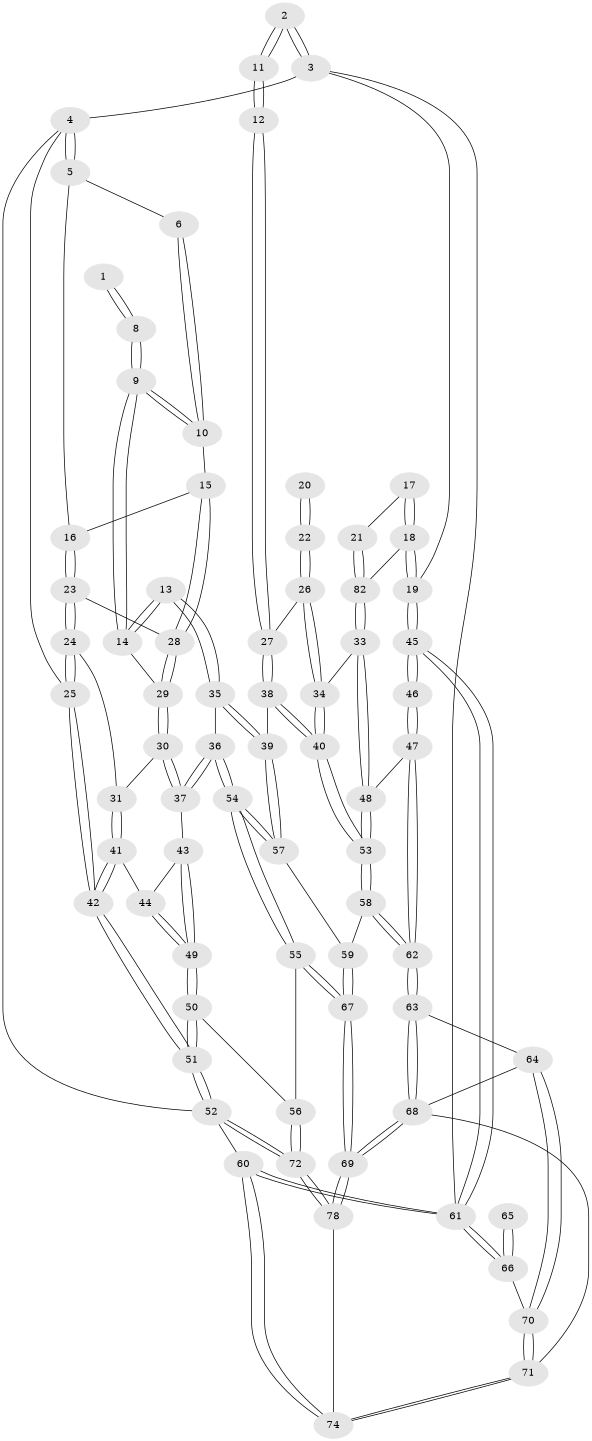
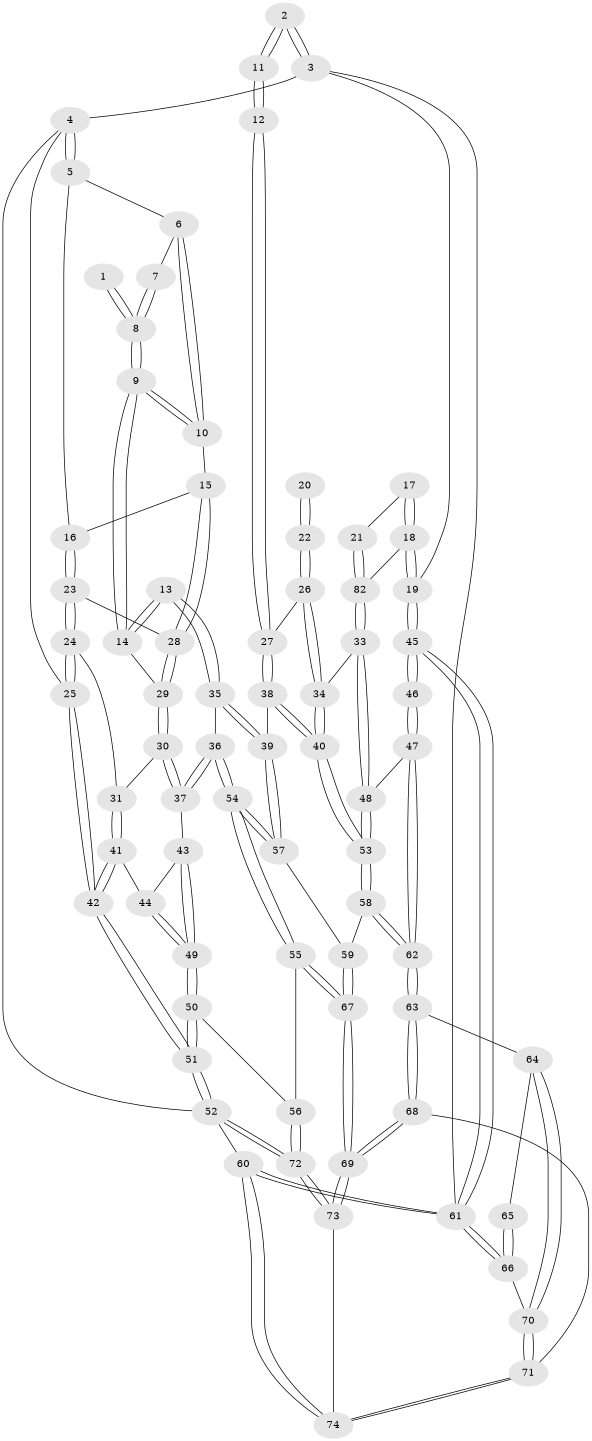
none -> (156, 277)
(473, 1086) -> (522, 1132)
(334, 1217) -> (334, 1217)
